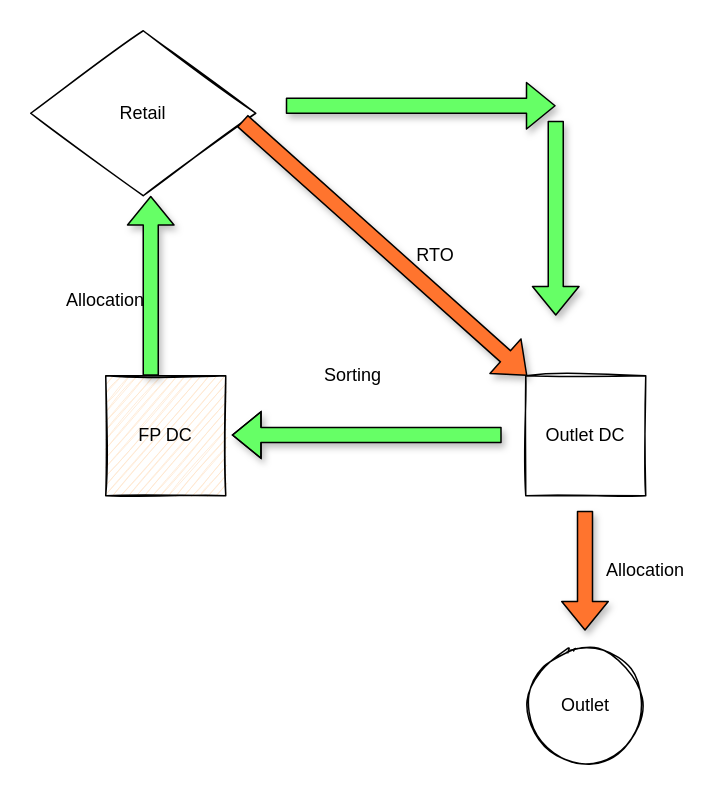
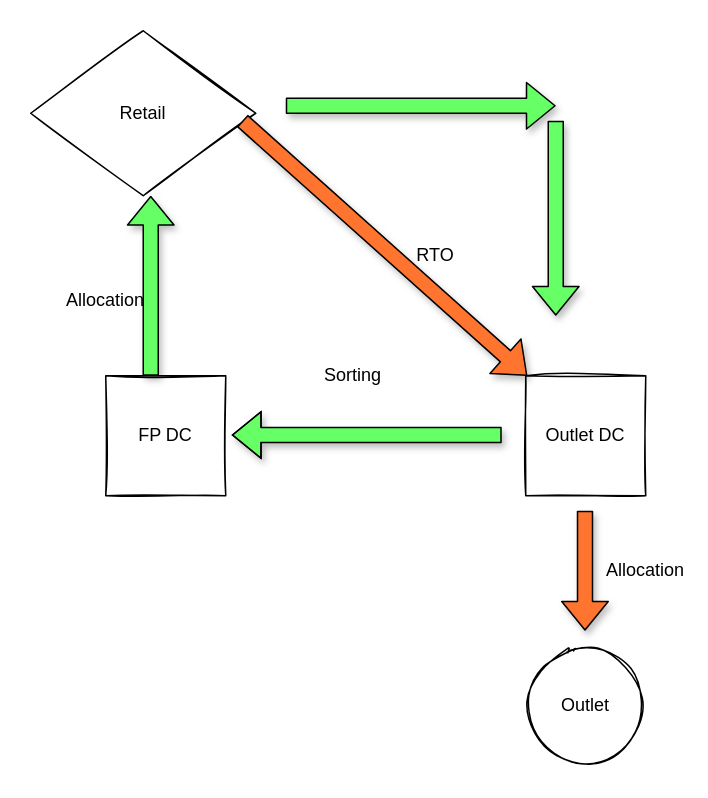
(166, 436) -> (166, 436)
